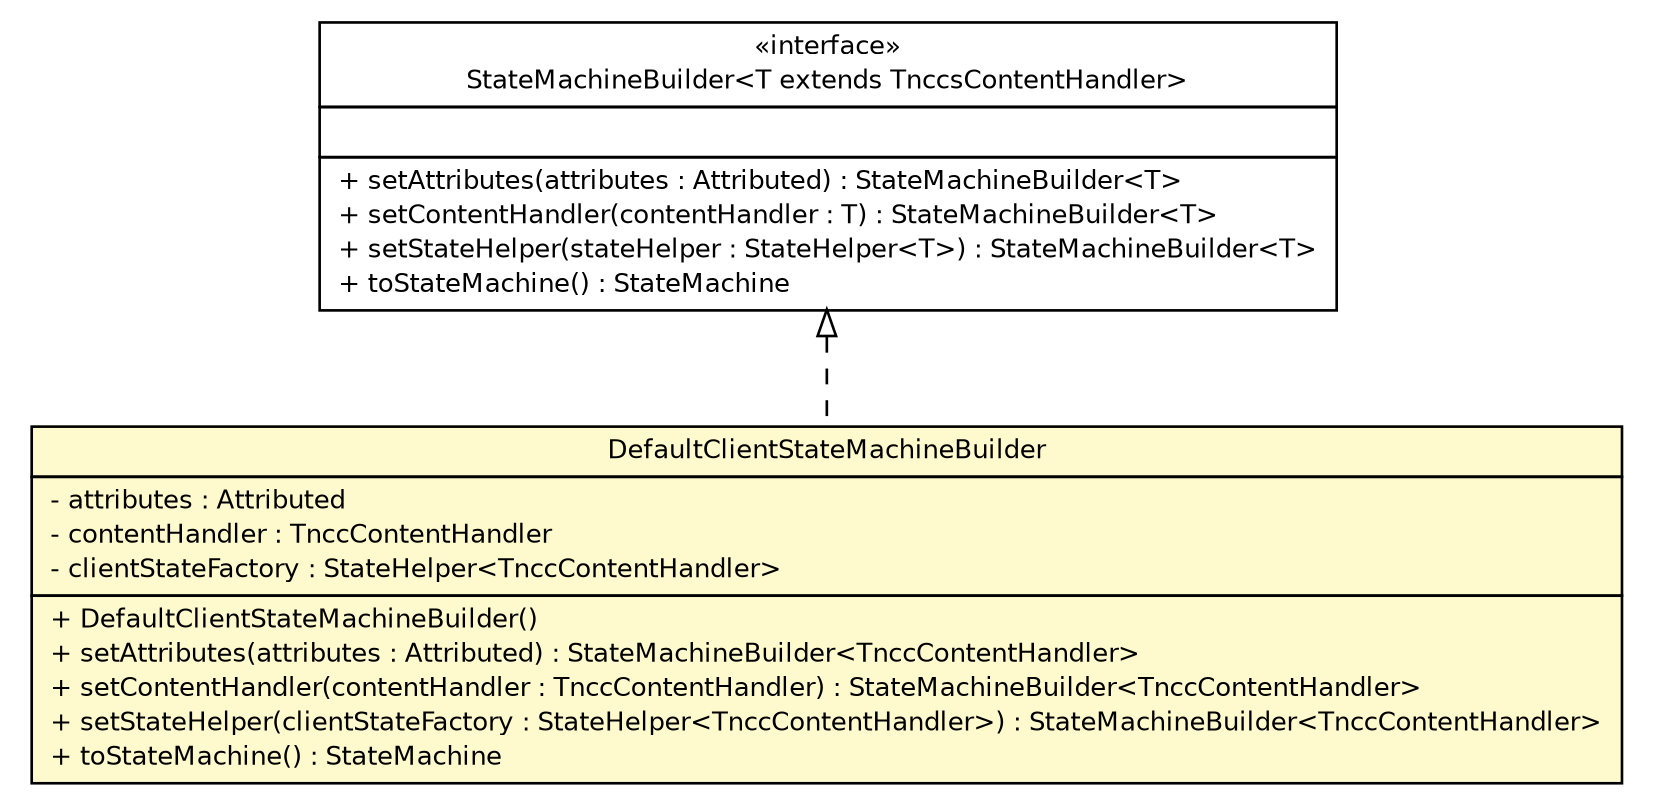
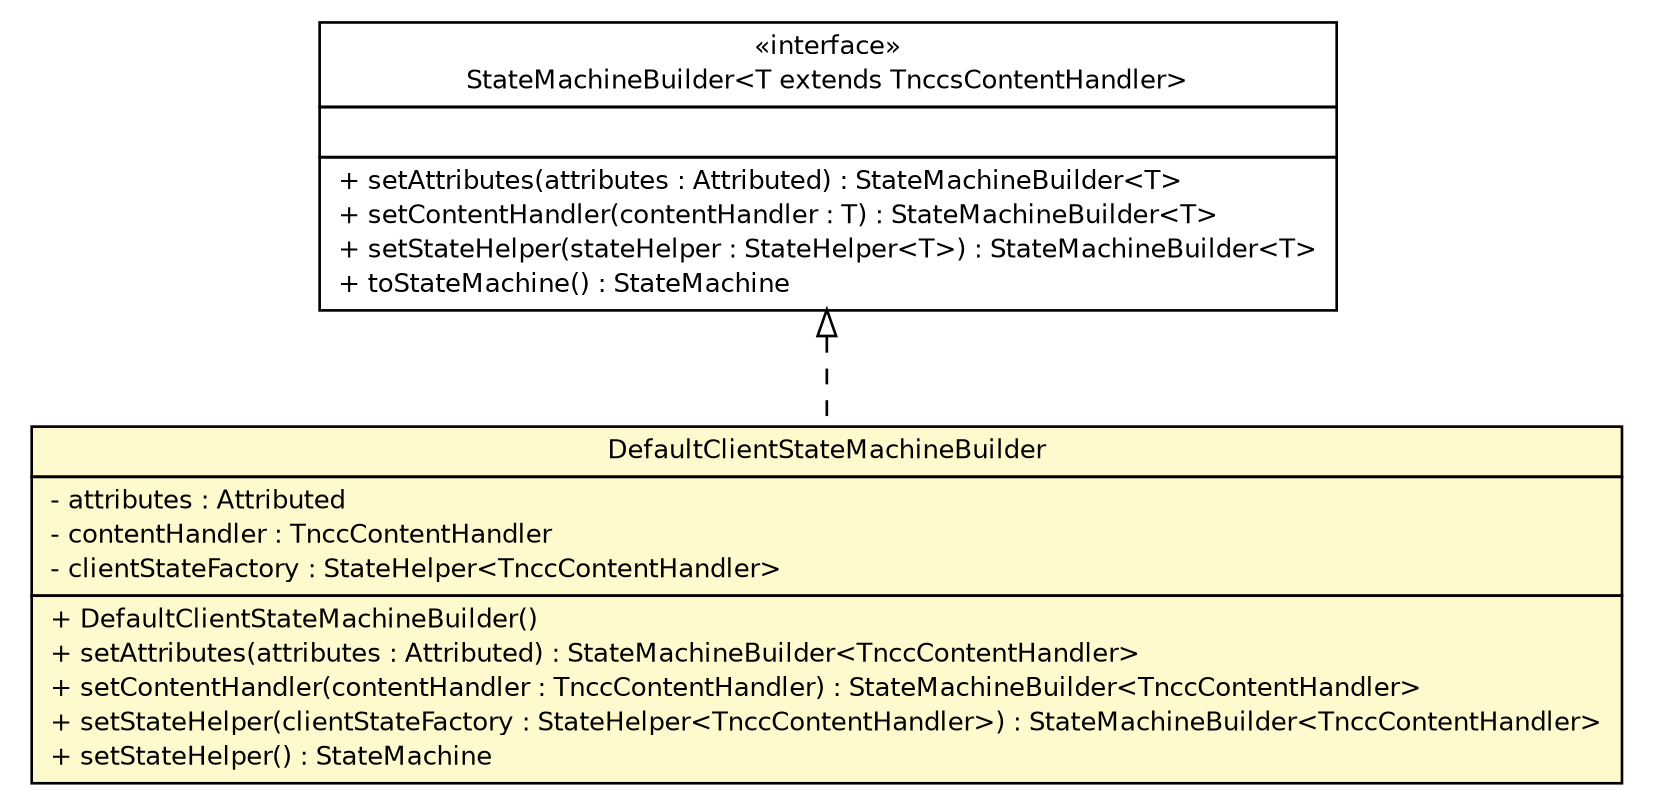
(277, 757) -> (272, 757)
